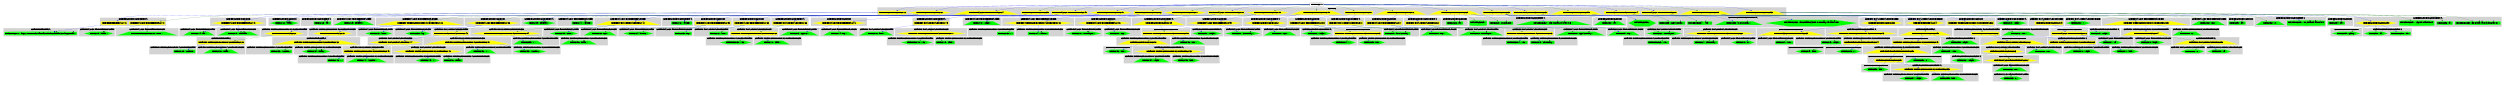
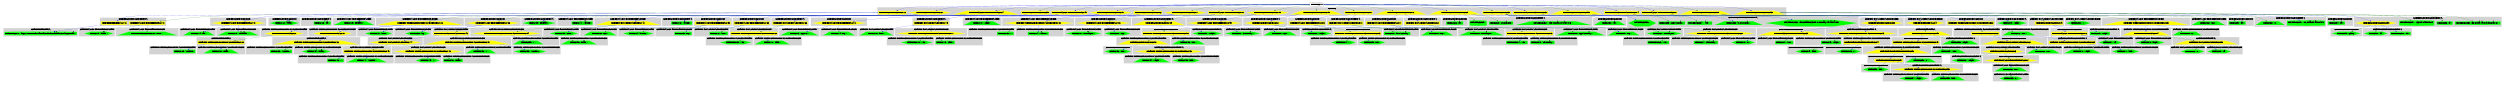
(1622, 13) -> (1622, 13)
